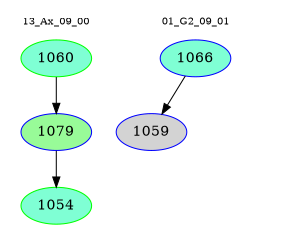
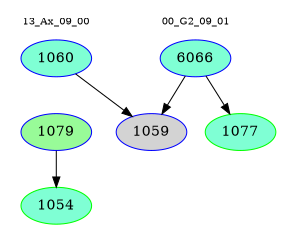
(196, 22) -> (196, 22)
(56, 58) -> (56, 58)
(196, 58) -> (196, 58)
(56, 90) -> (94, 88)
none -> (241, 132)
